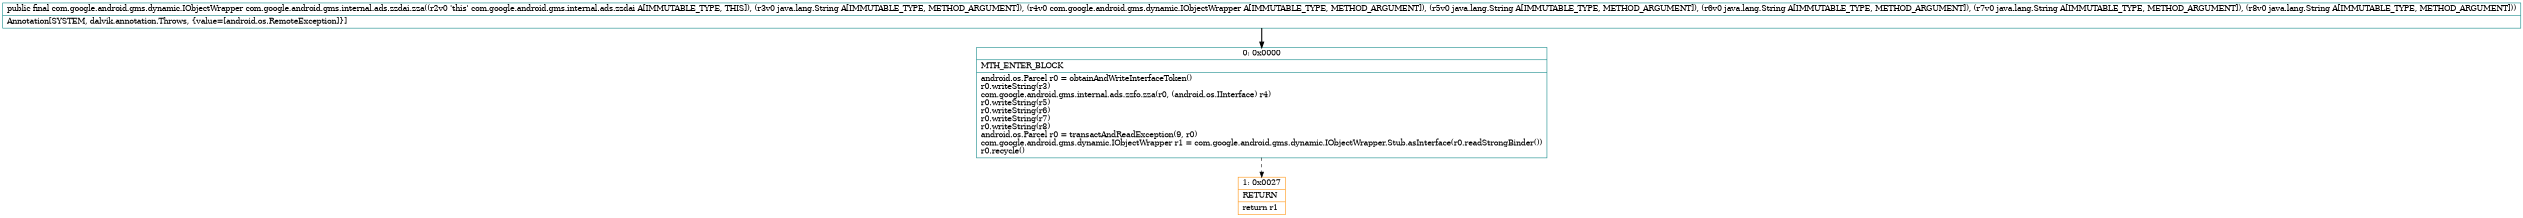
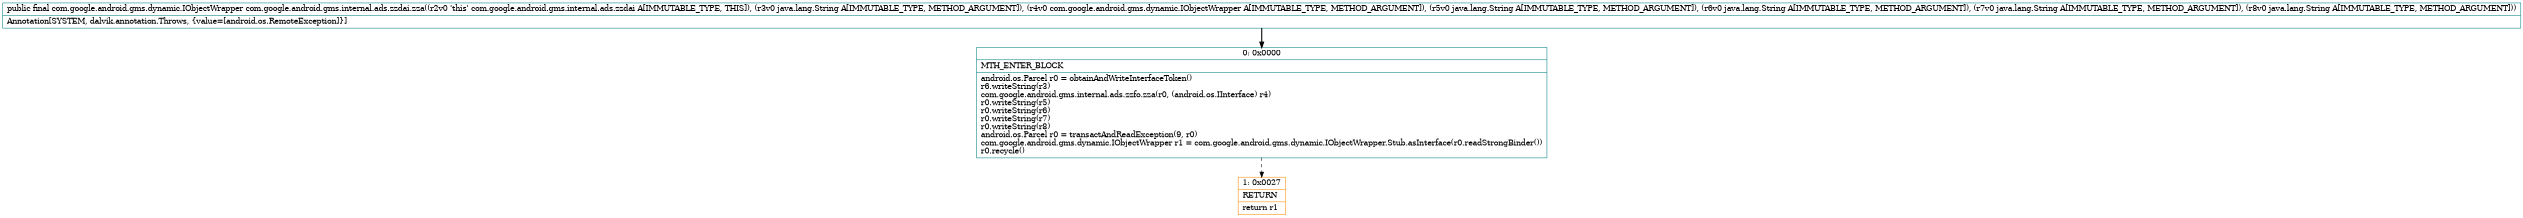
(1016, 87) -> (1016, 87)
